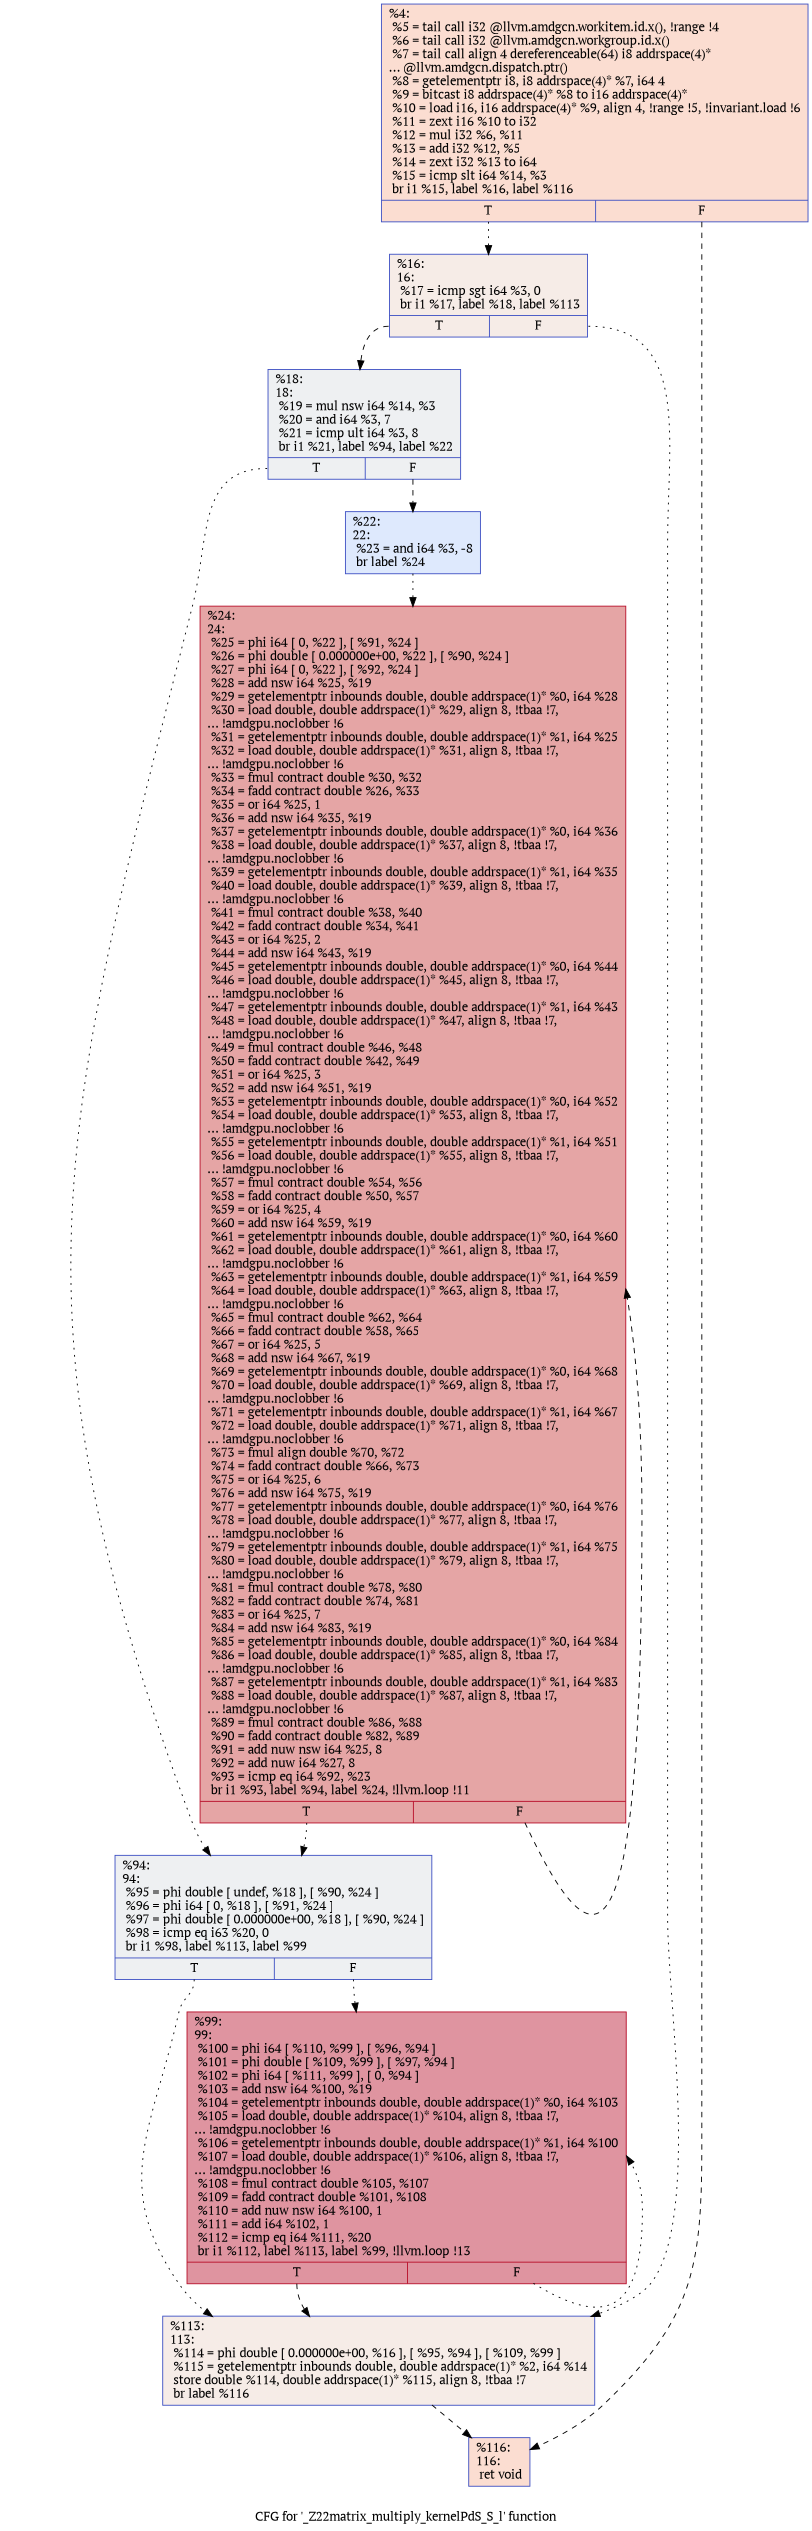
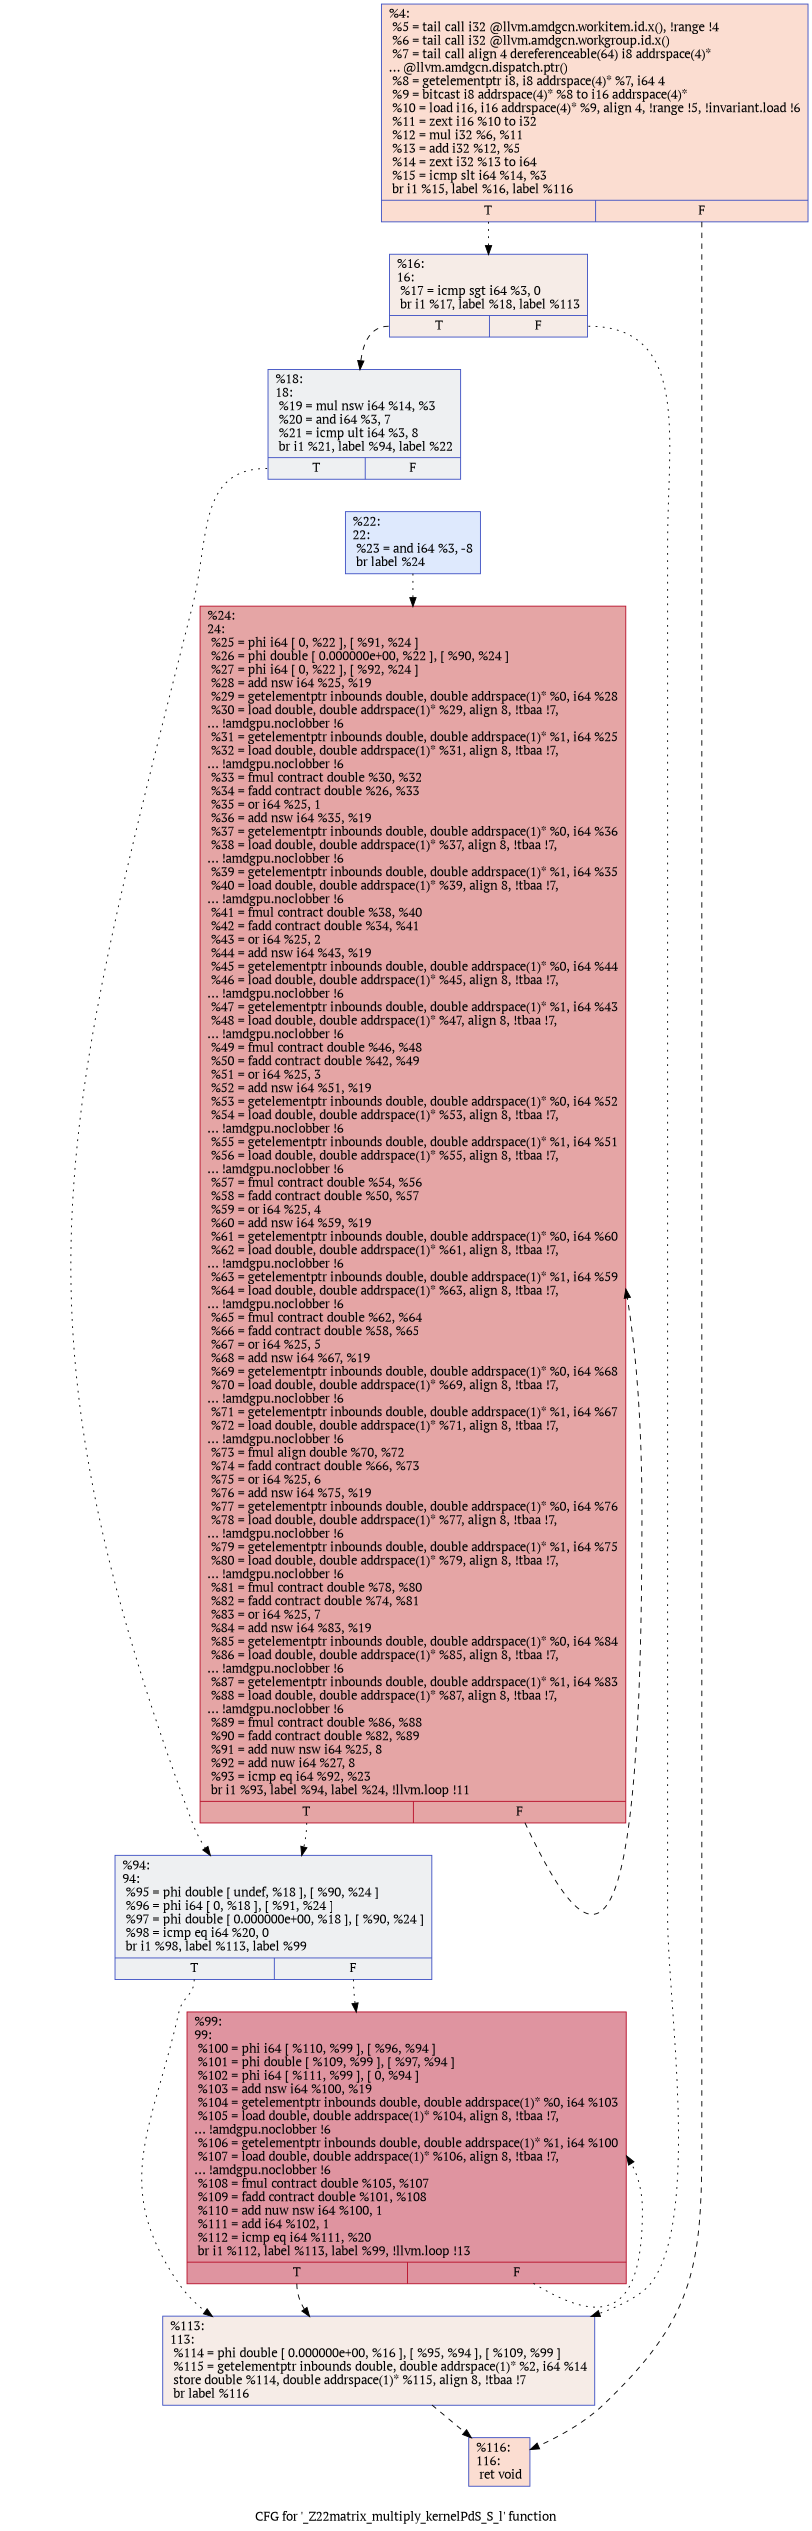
(413, 491) -> none
(196, 1933) -> (196, 1933)
